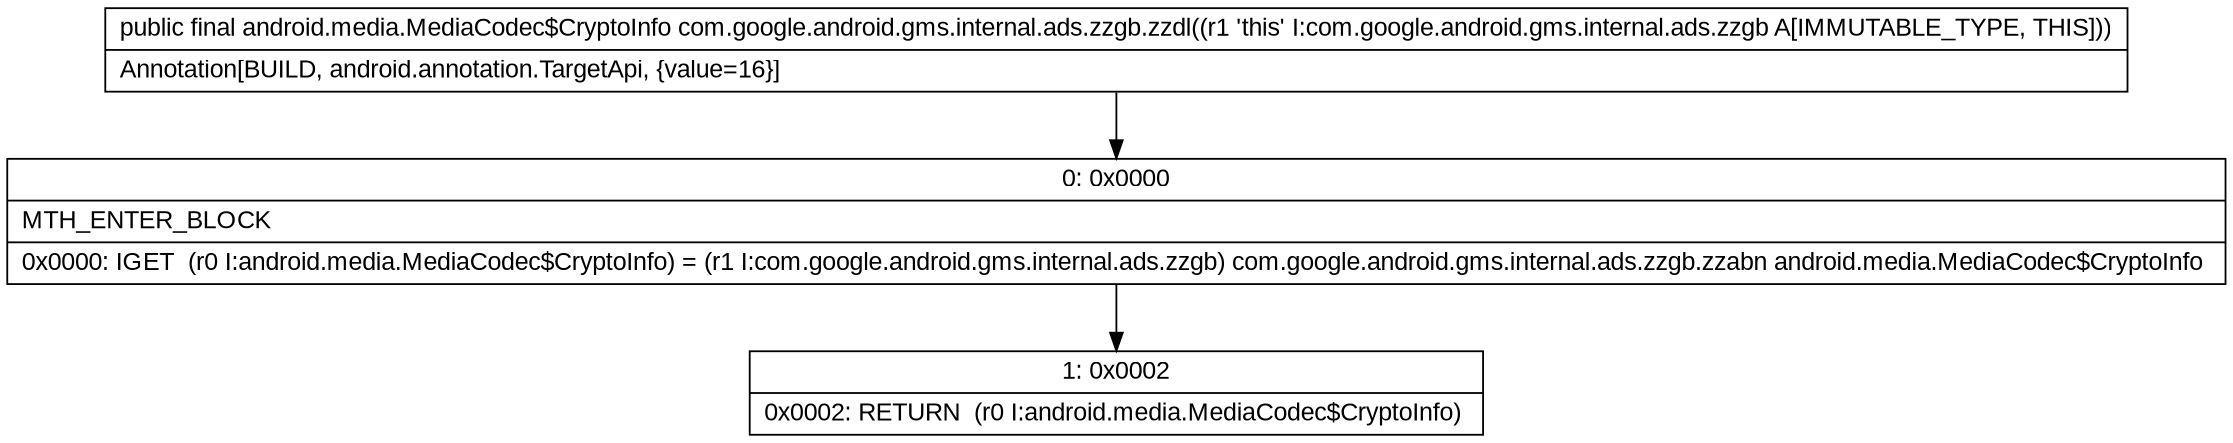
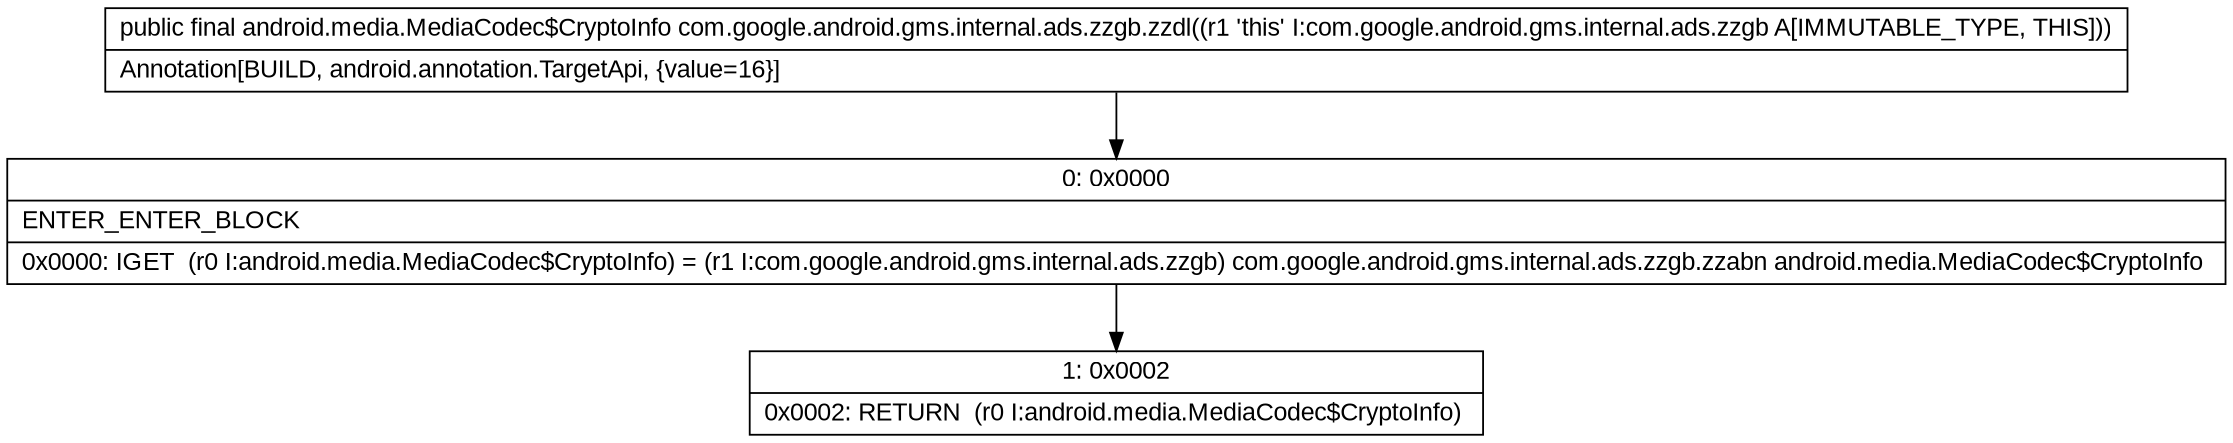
(147, 221) -> (162, 221)
